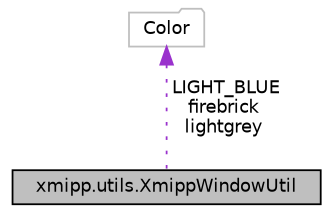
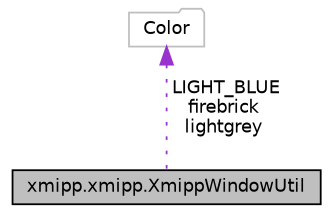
(167, 187) -> (167, 187)
